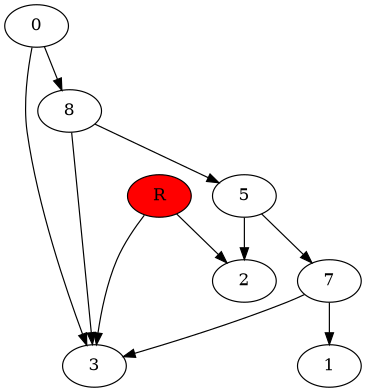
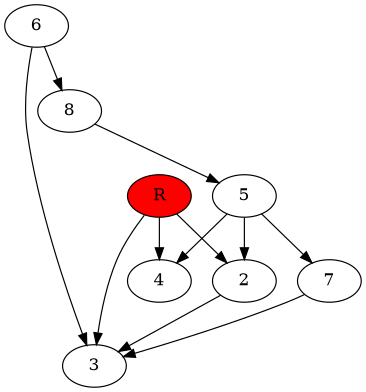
(37, 26) -> (37, 26)
(81, 232) -> (175, 320)
none -> (159, 281)
(329, 366) -> none
